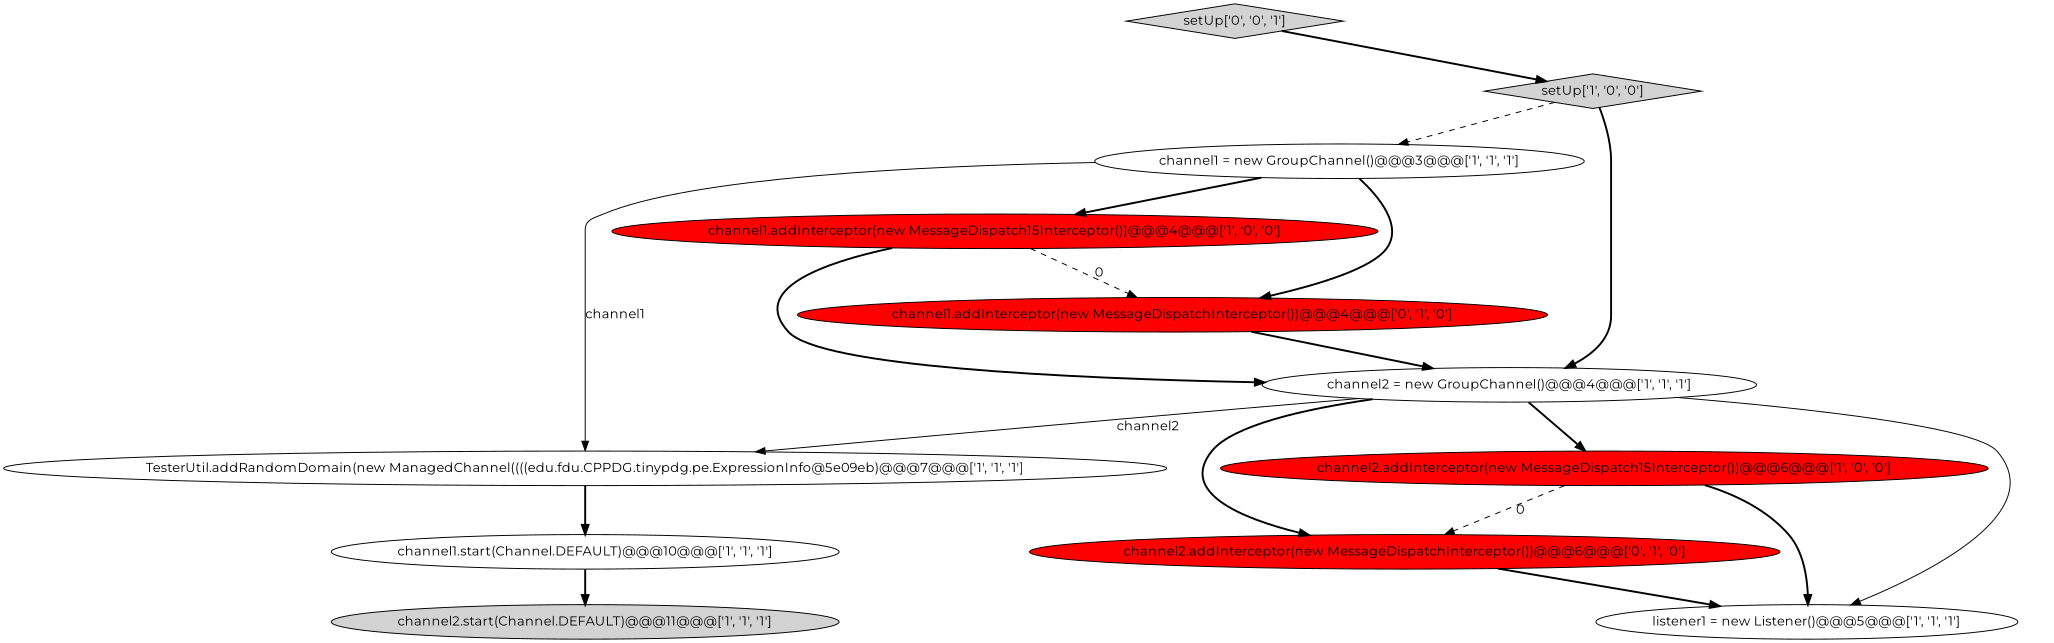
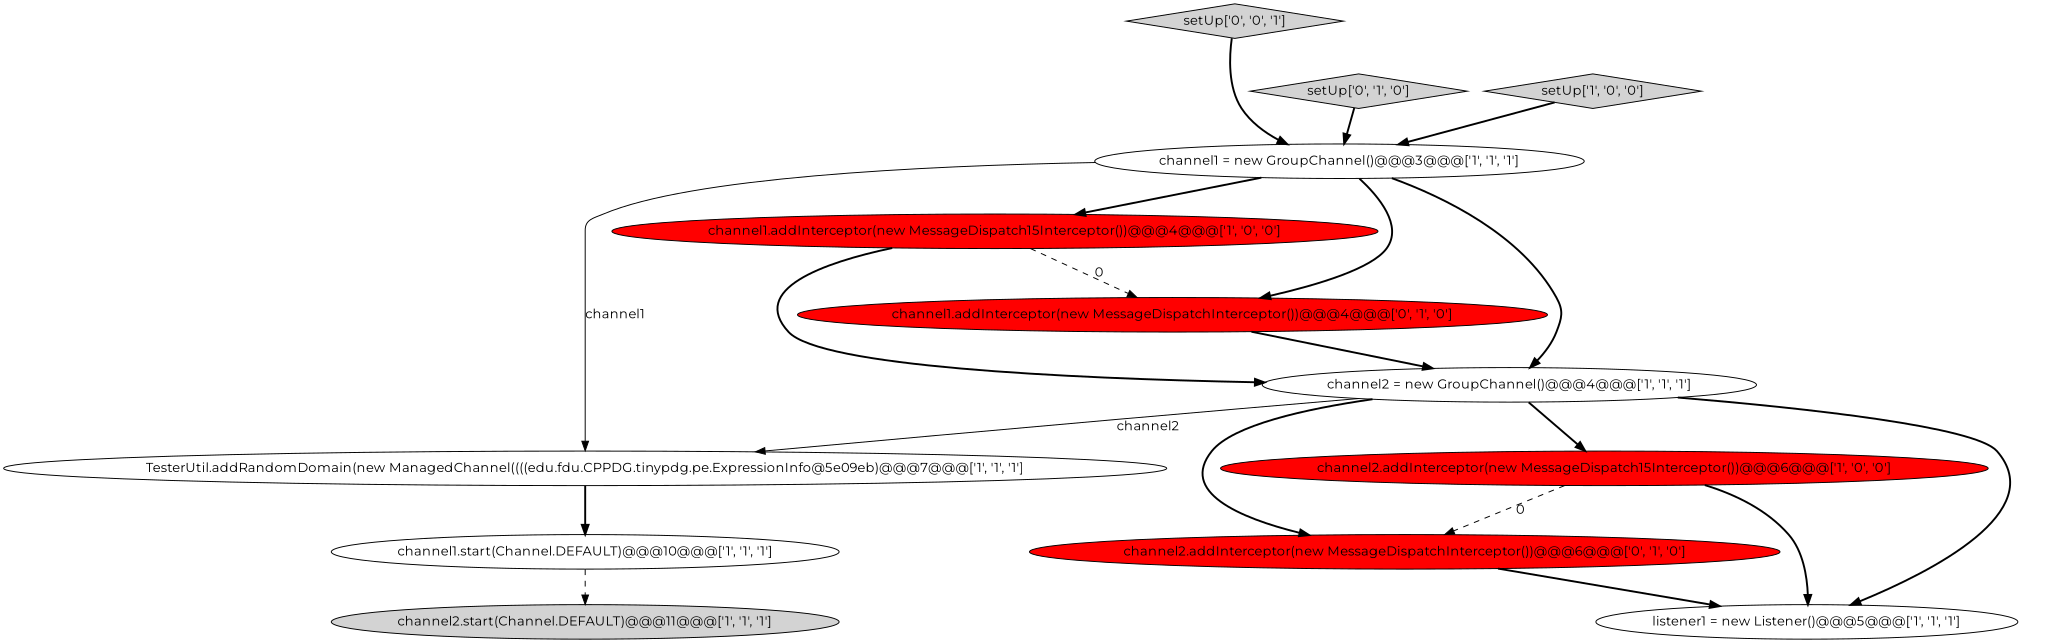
(1409, 55) -> (1236, 98)
none -> (1359, 91)
(1481, 122) -> (1481, 122)
(1611, 243) -> (1513, 246)
(1955, 434) -> (1955, 434)
(585, 582) -> (585, 582)
